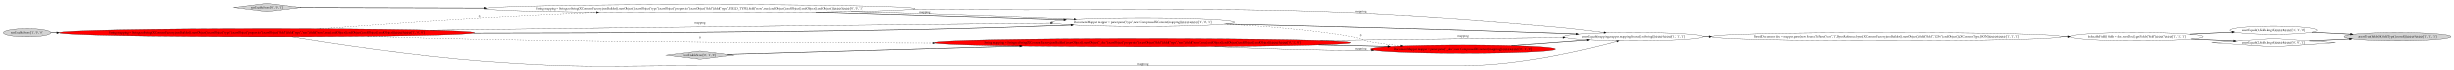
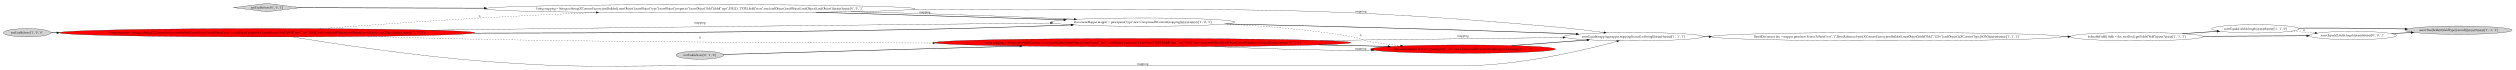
none -> (2303, 32)
(2274, 43) -> (2353, 36)
(700, 55) -> (700, 55)
